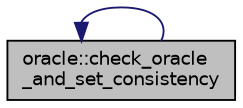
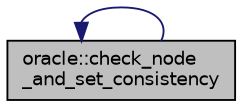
(121, 70) -> (121, 70)
